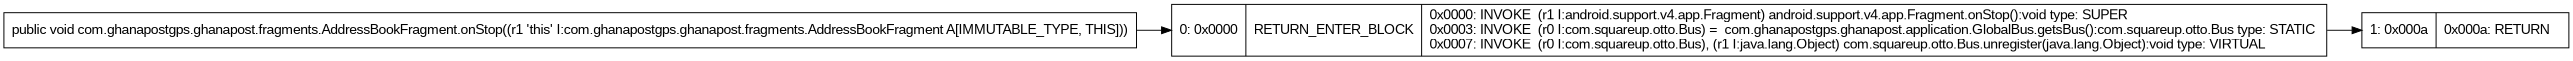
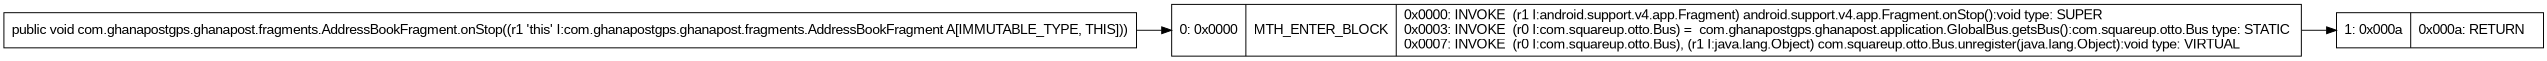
(1334, 30) -> (1321, 30)
